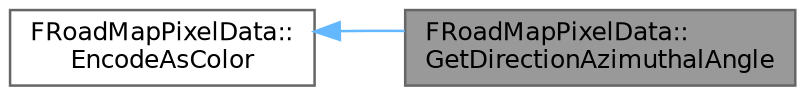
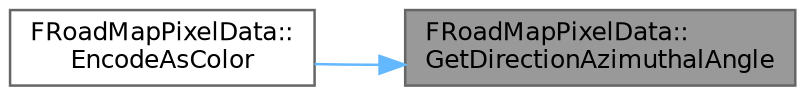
(372, 31) -> (347, 65)
